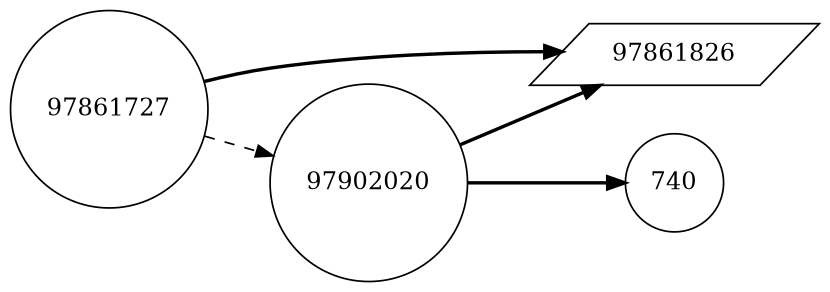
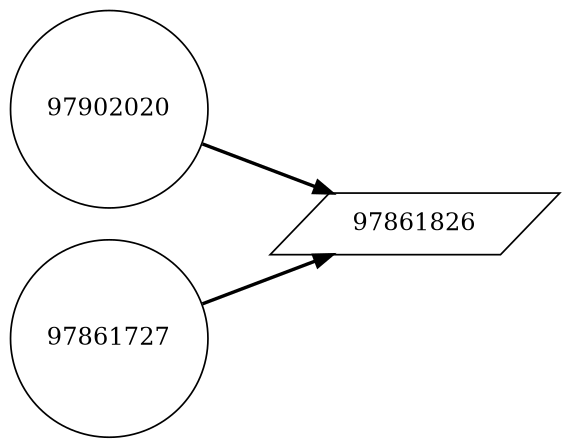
(231, 144) -> none
(675, 183) -> none
